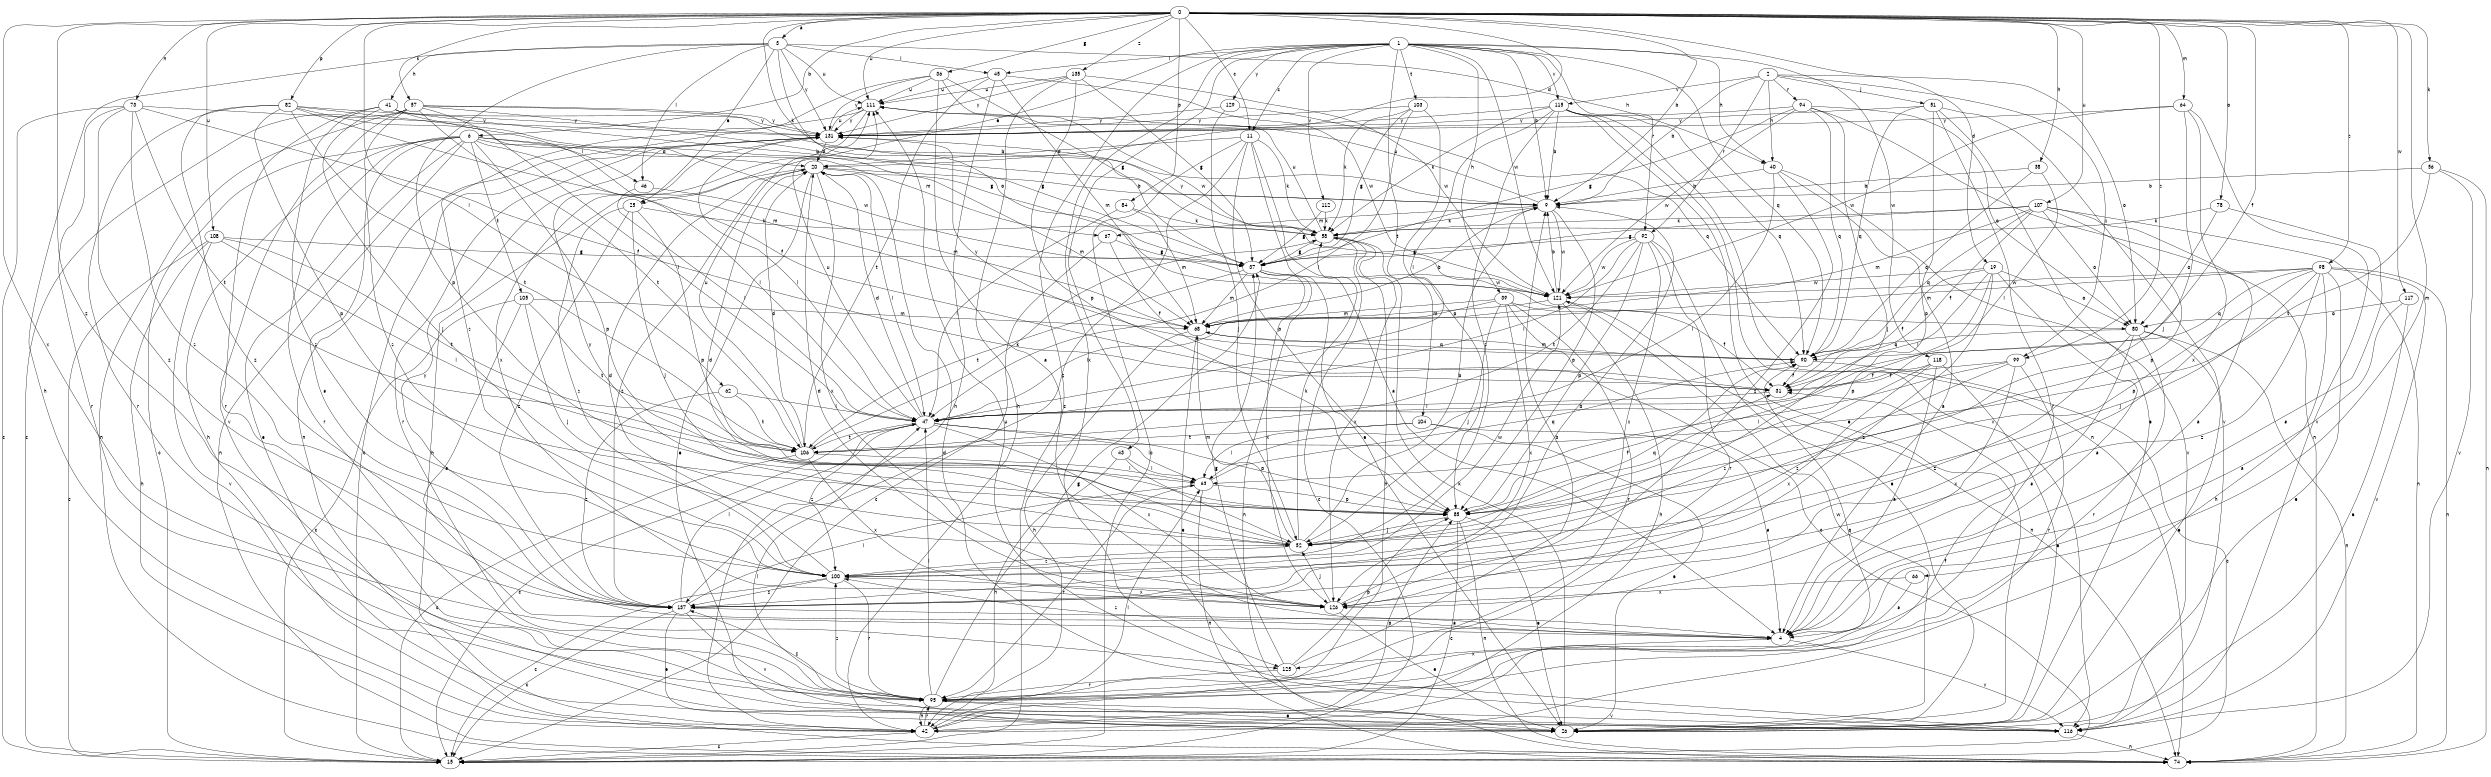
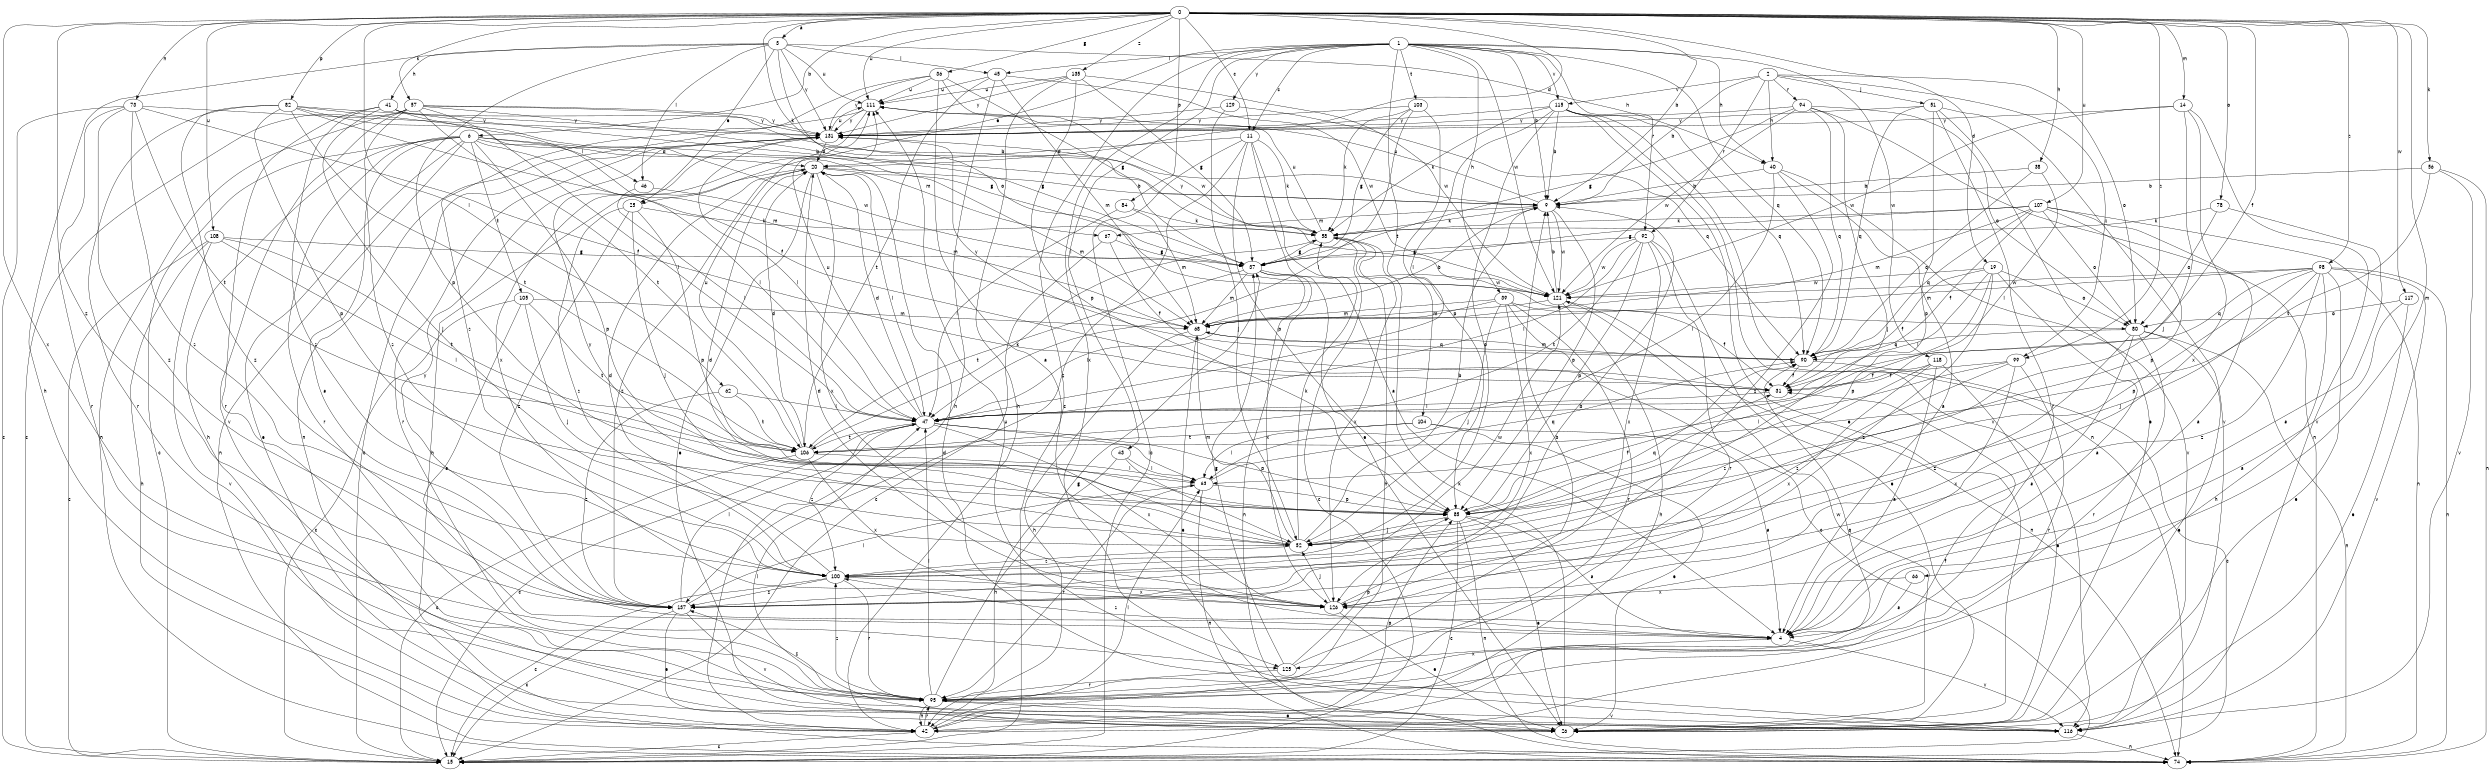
(2183, 105) -> (2183, 105)
(1326, 206) -> none
(1486, 345) -> (1486, 345)
(1095, 615) -> (1608, 598)
